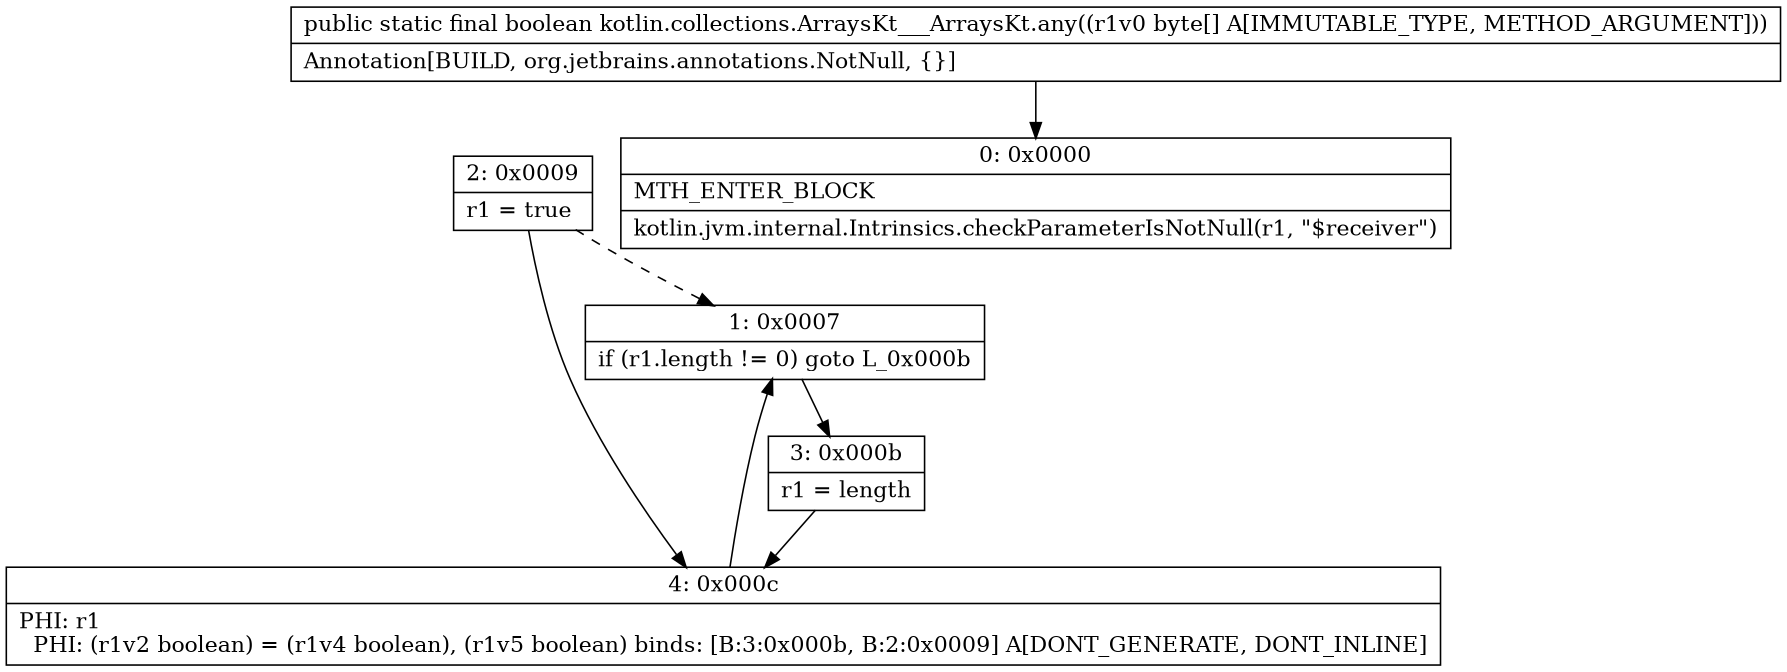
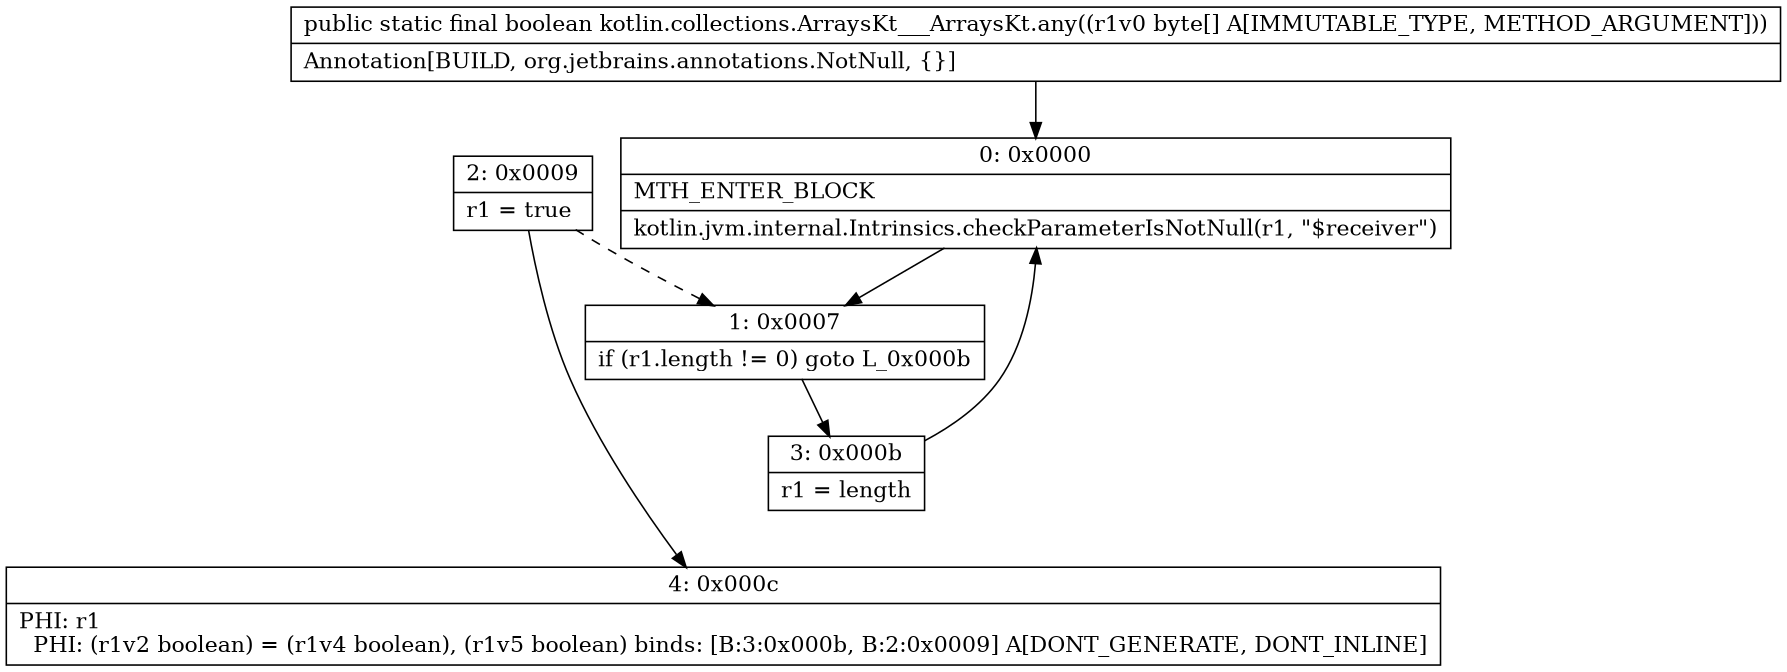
(745, 480) -> (902, 273)
(795, 533) -> (1006, 369)
